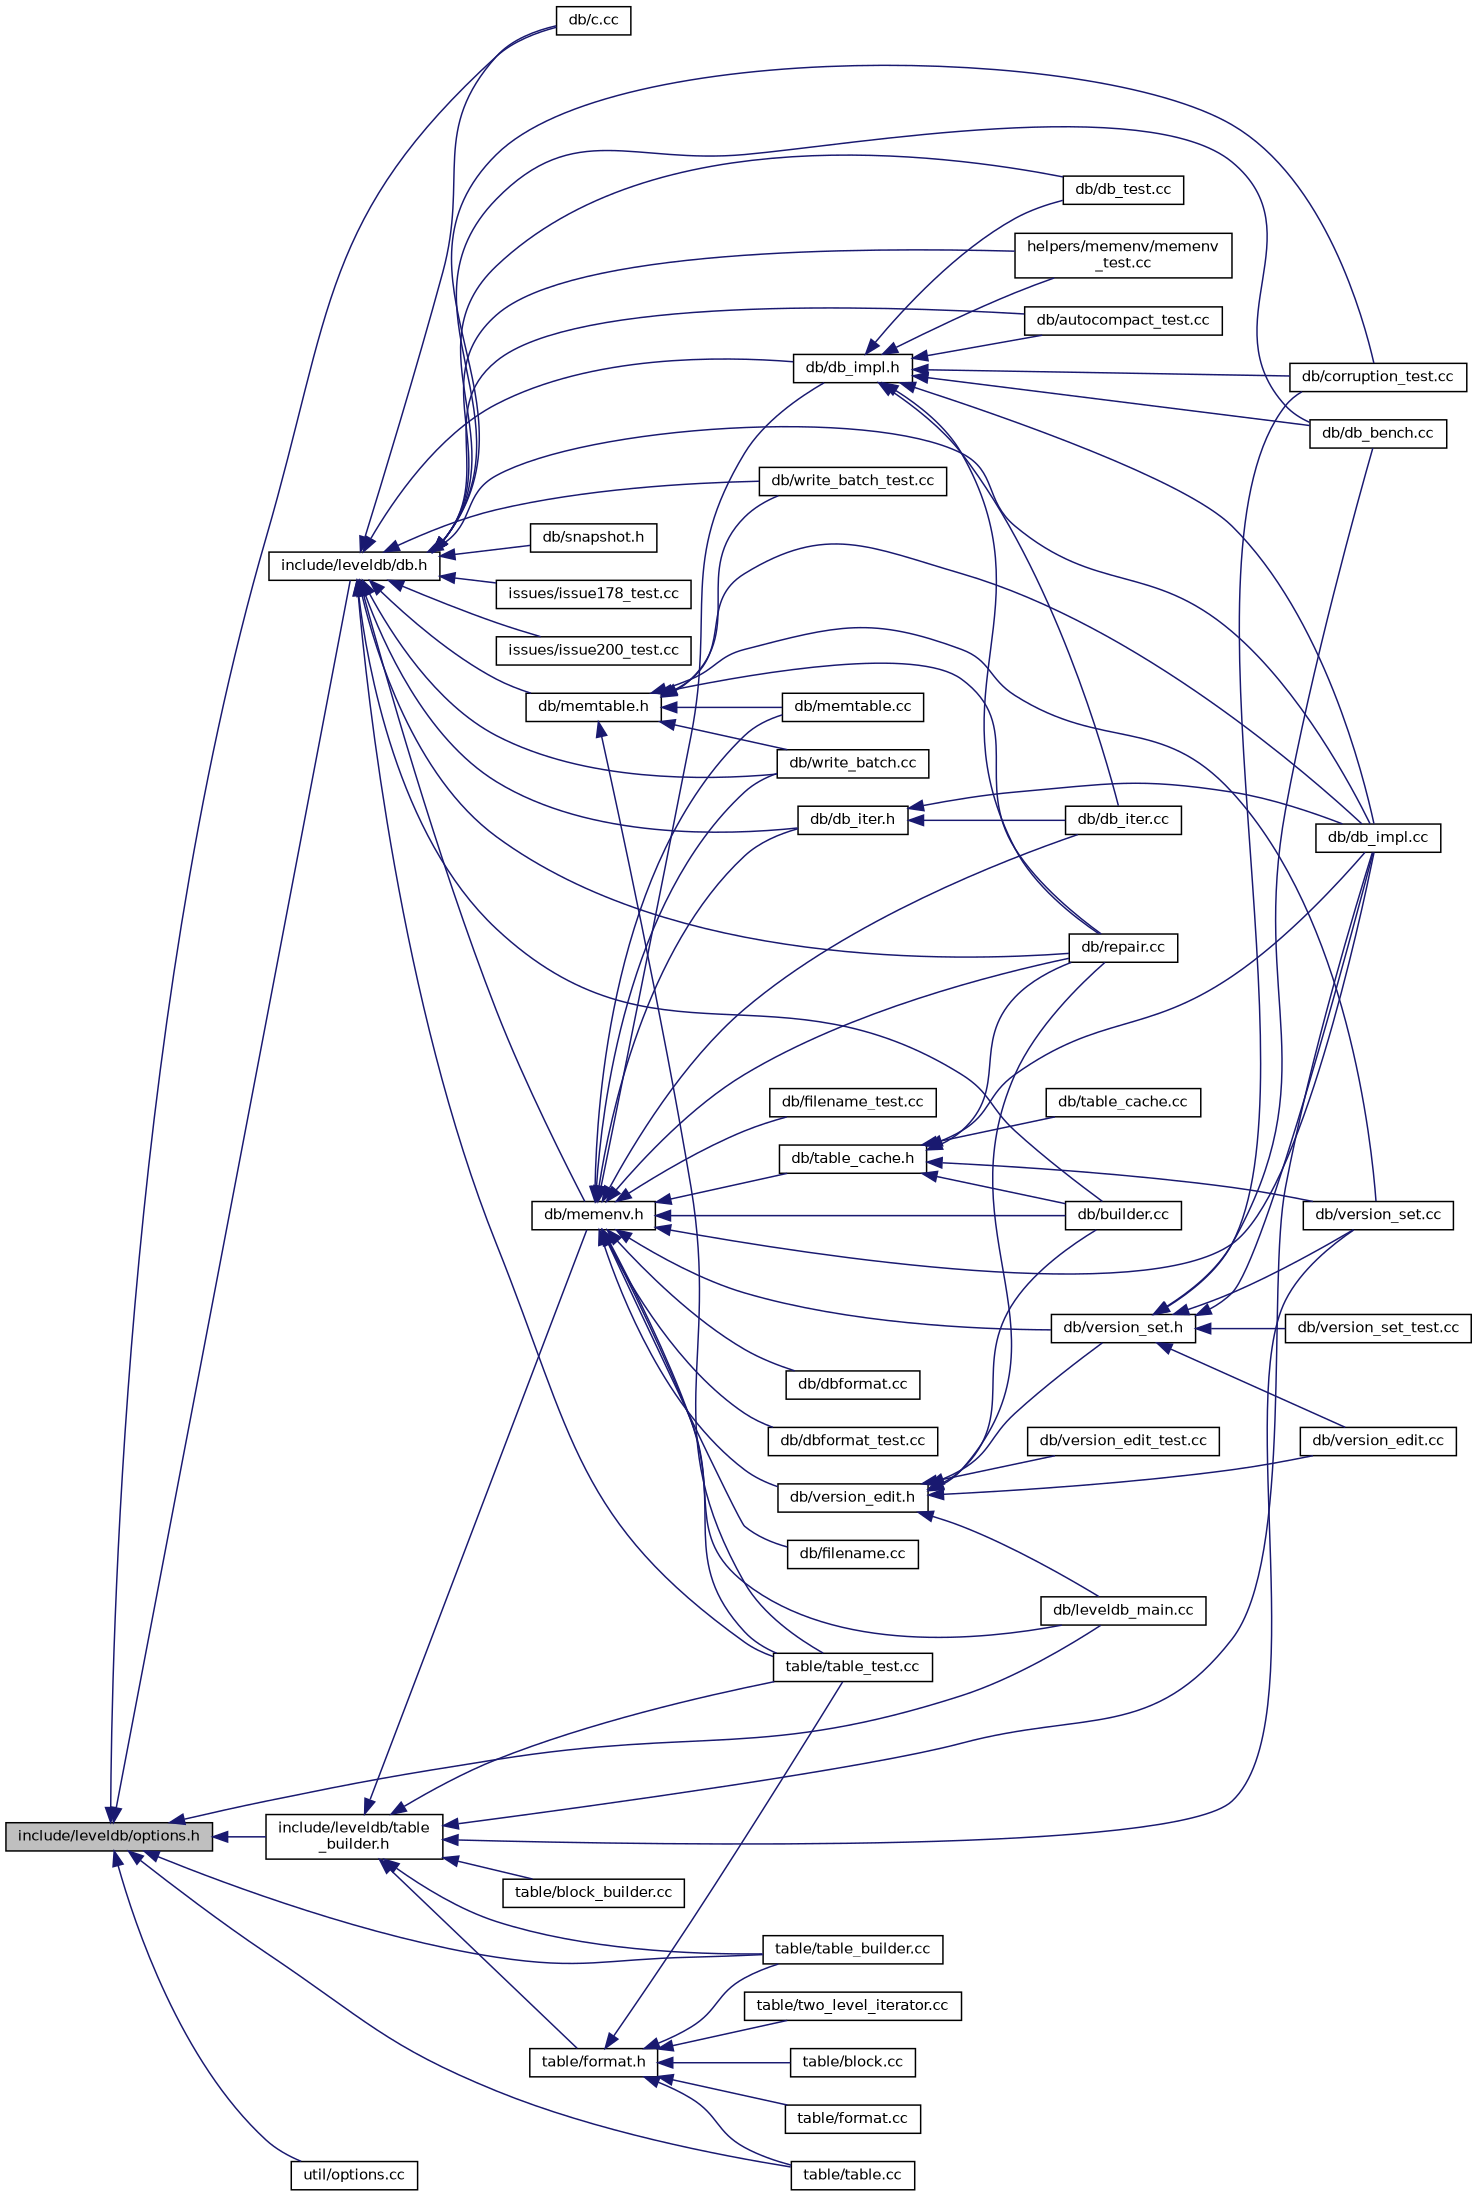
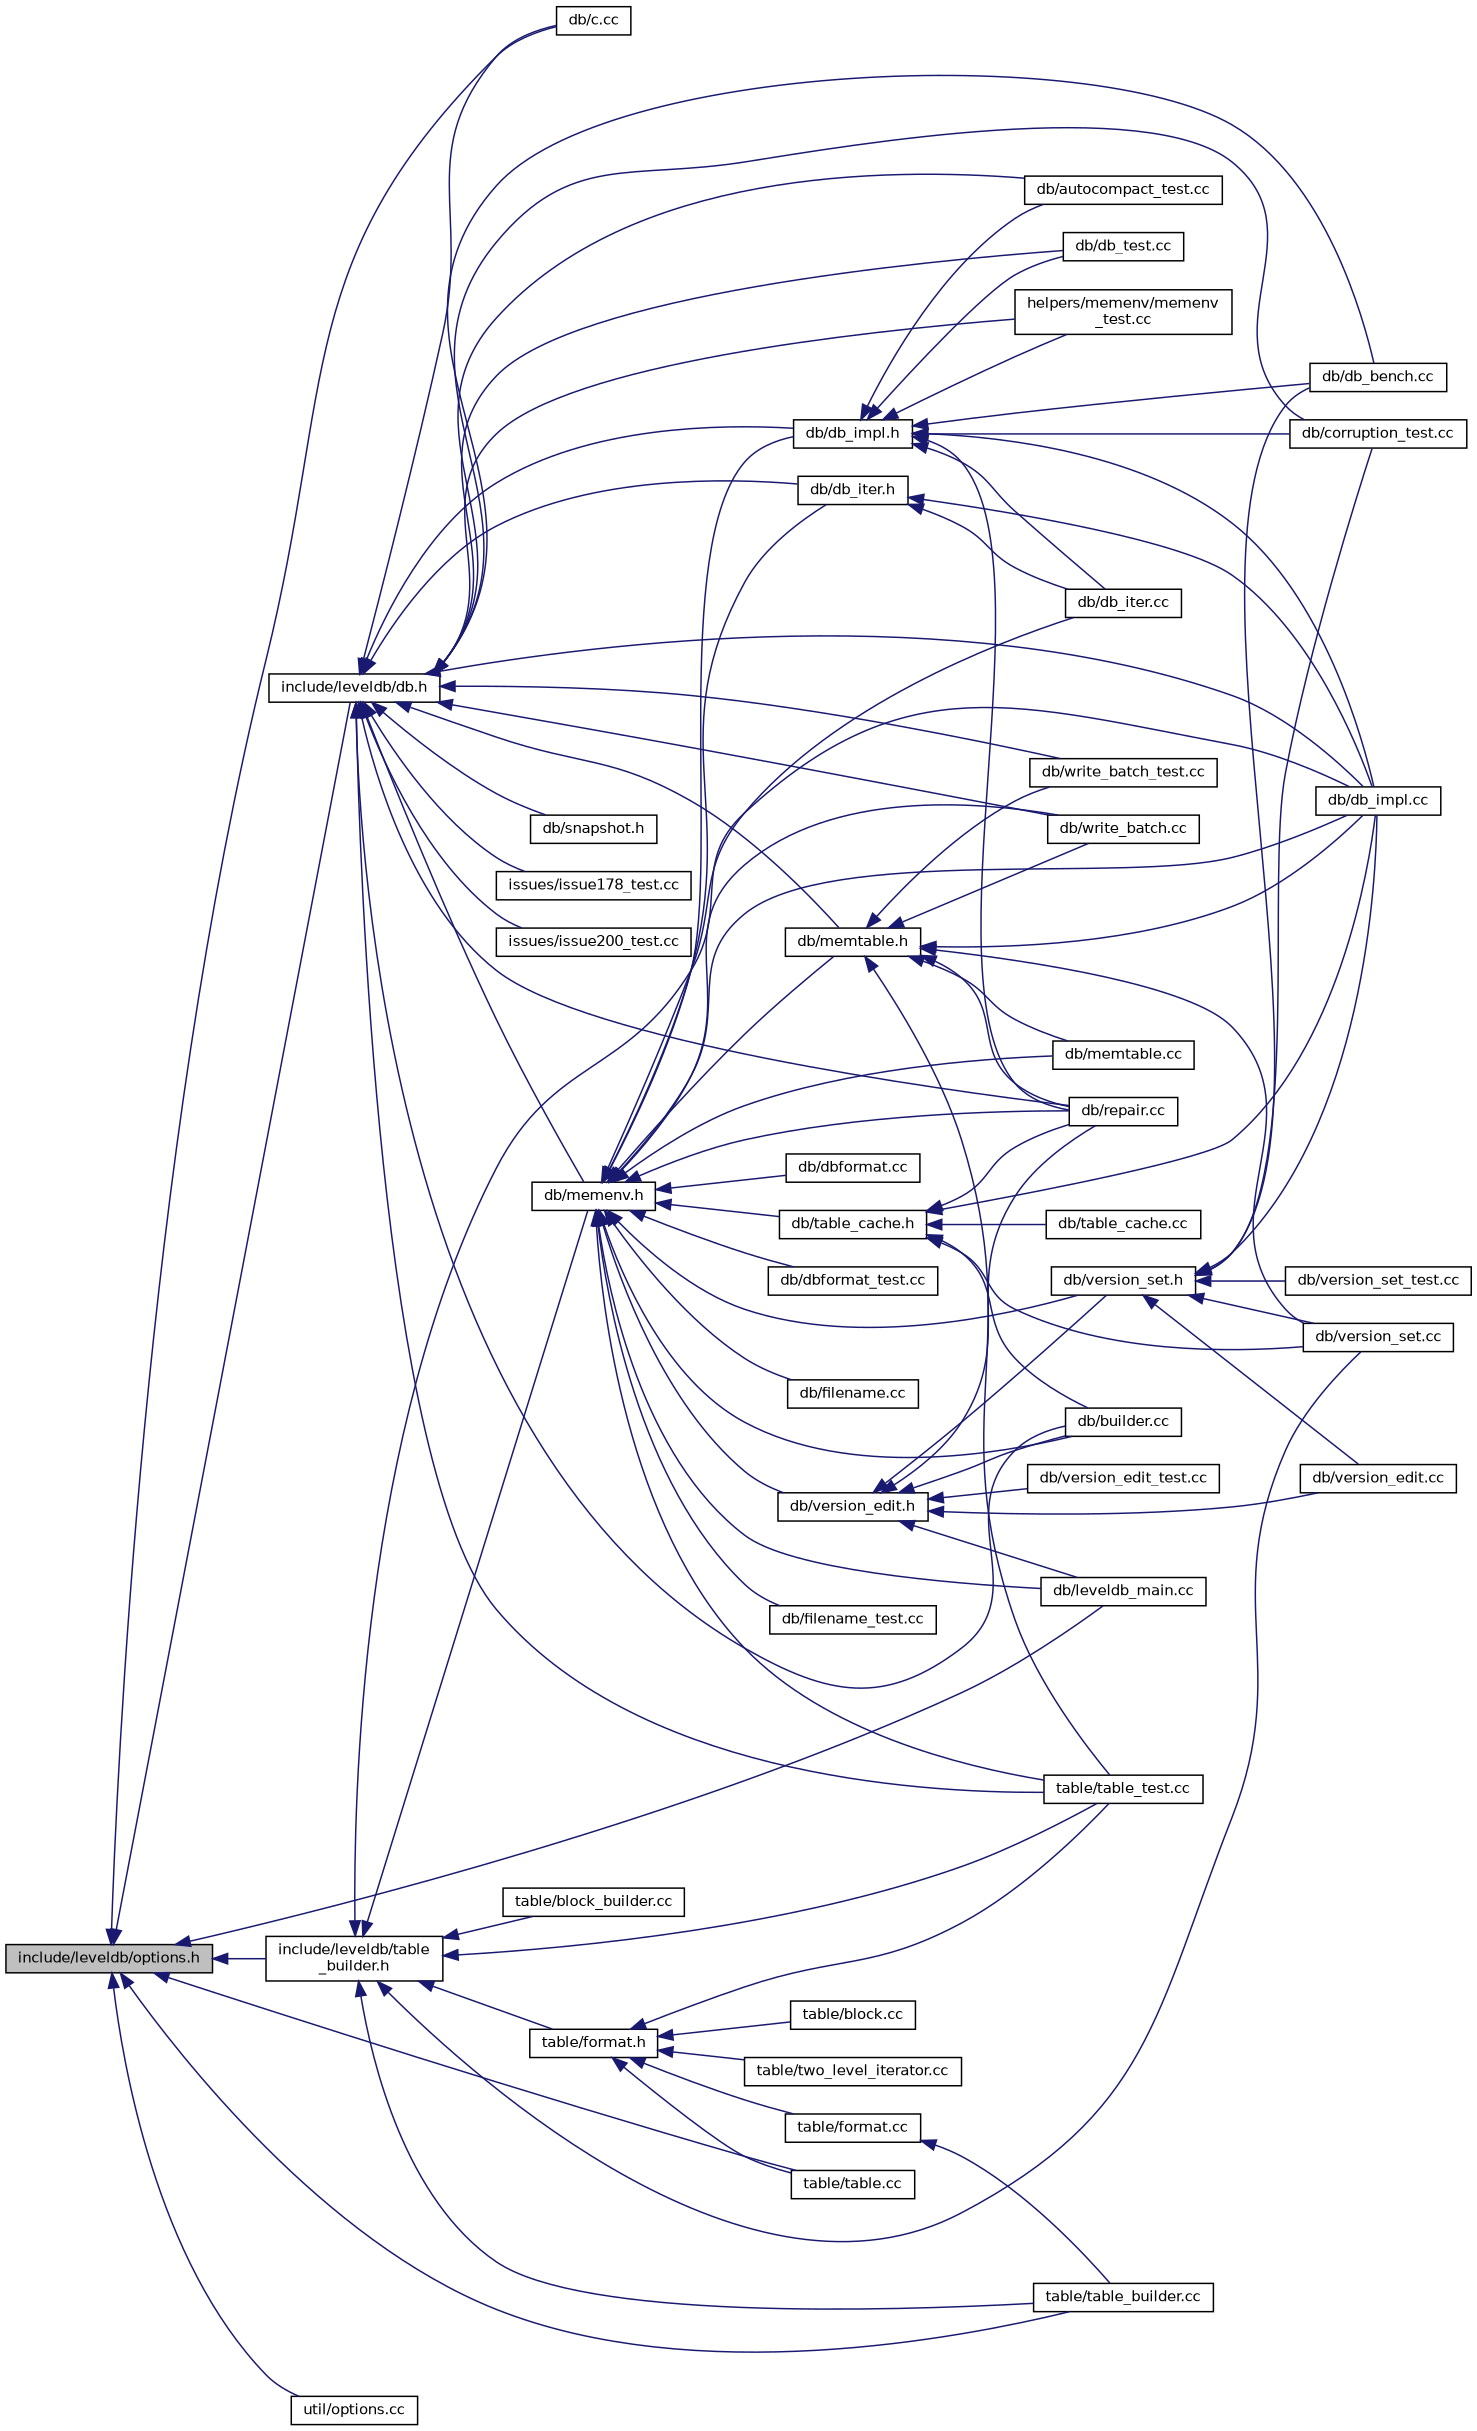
none -> (720, 1058)
(717, 2002) -> (1030, 2204)
